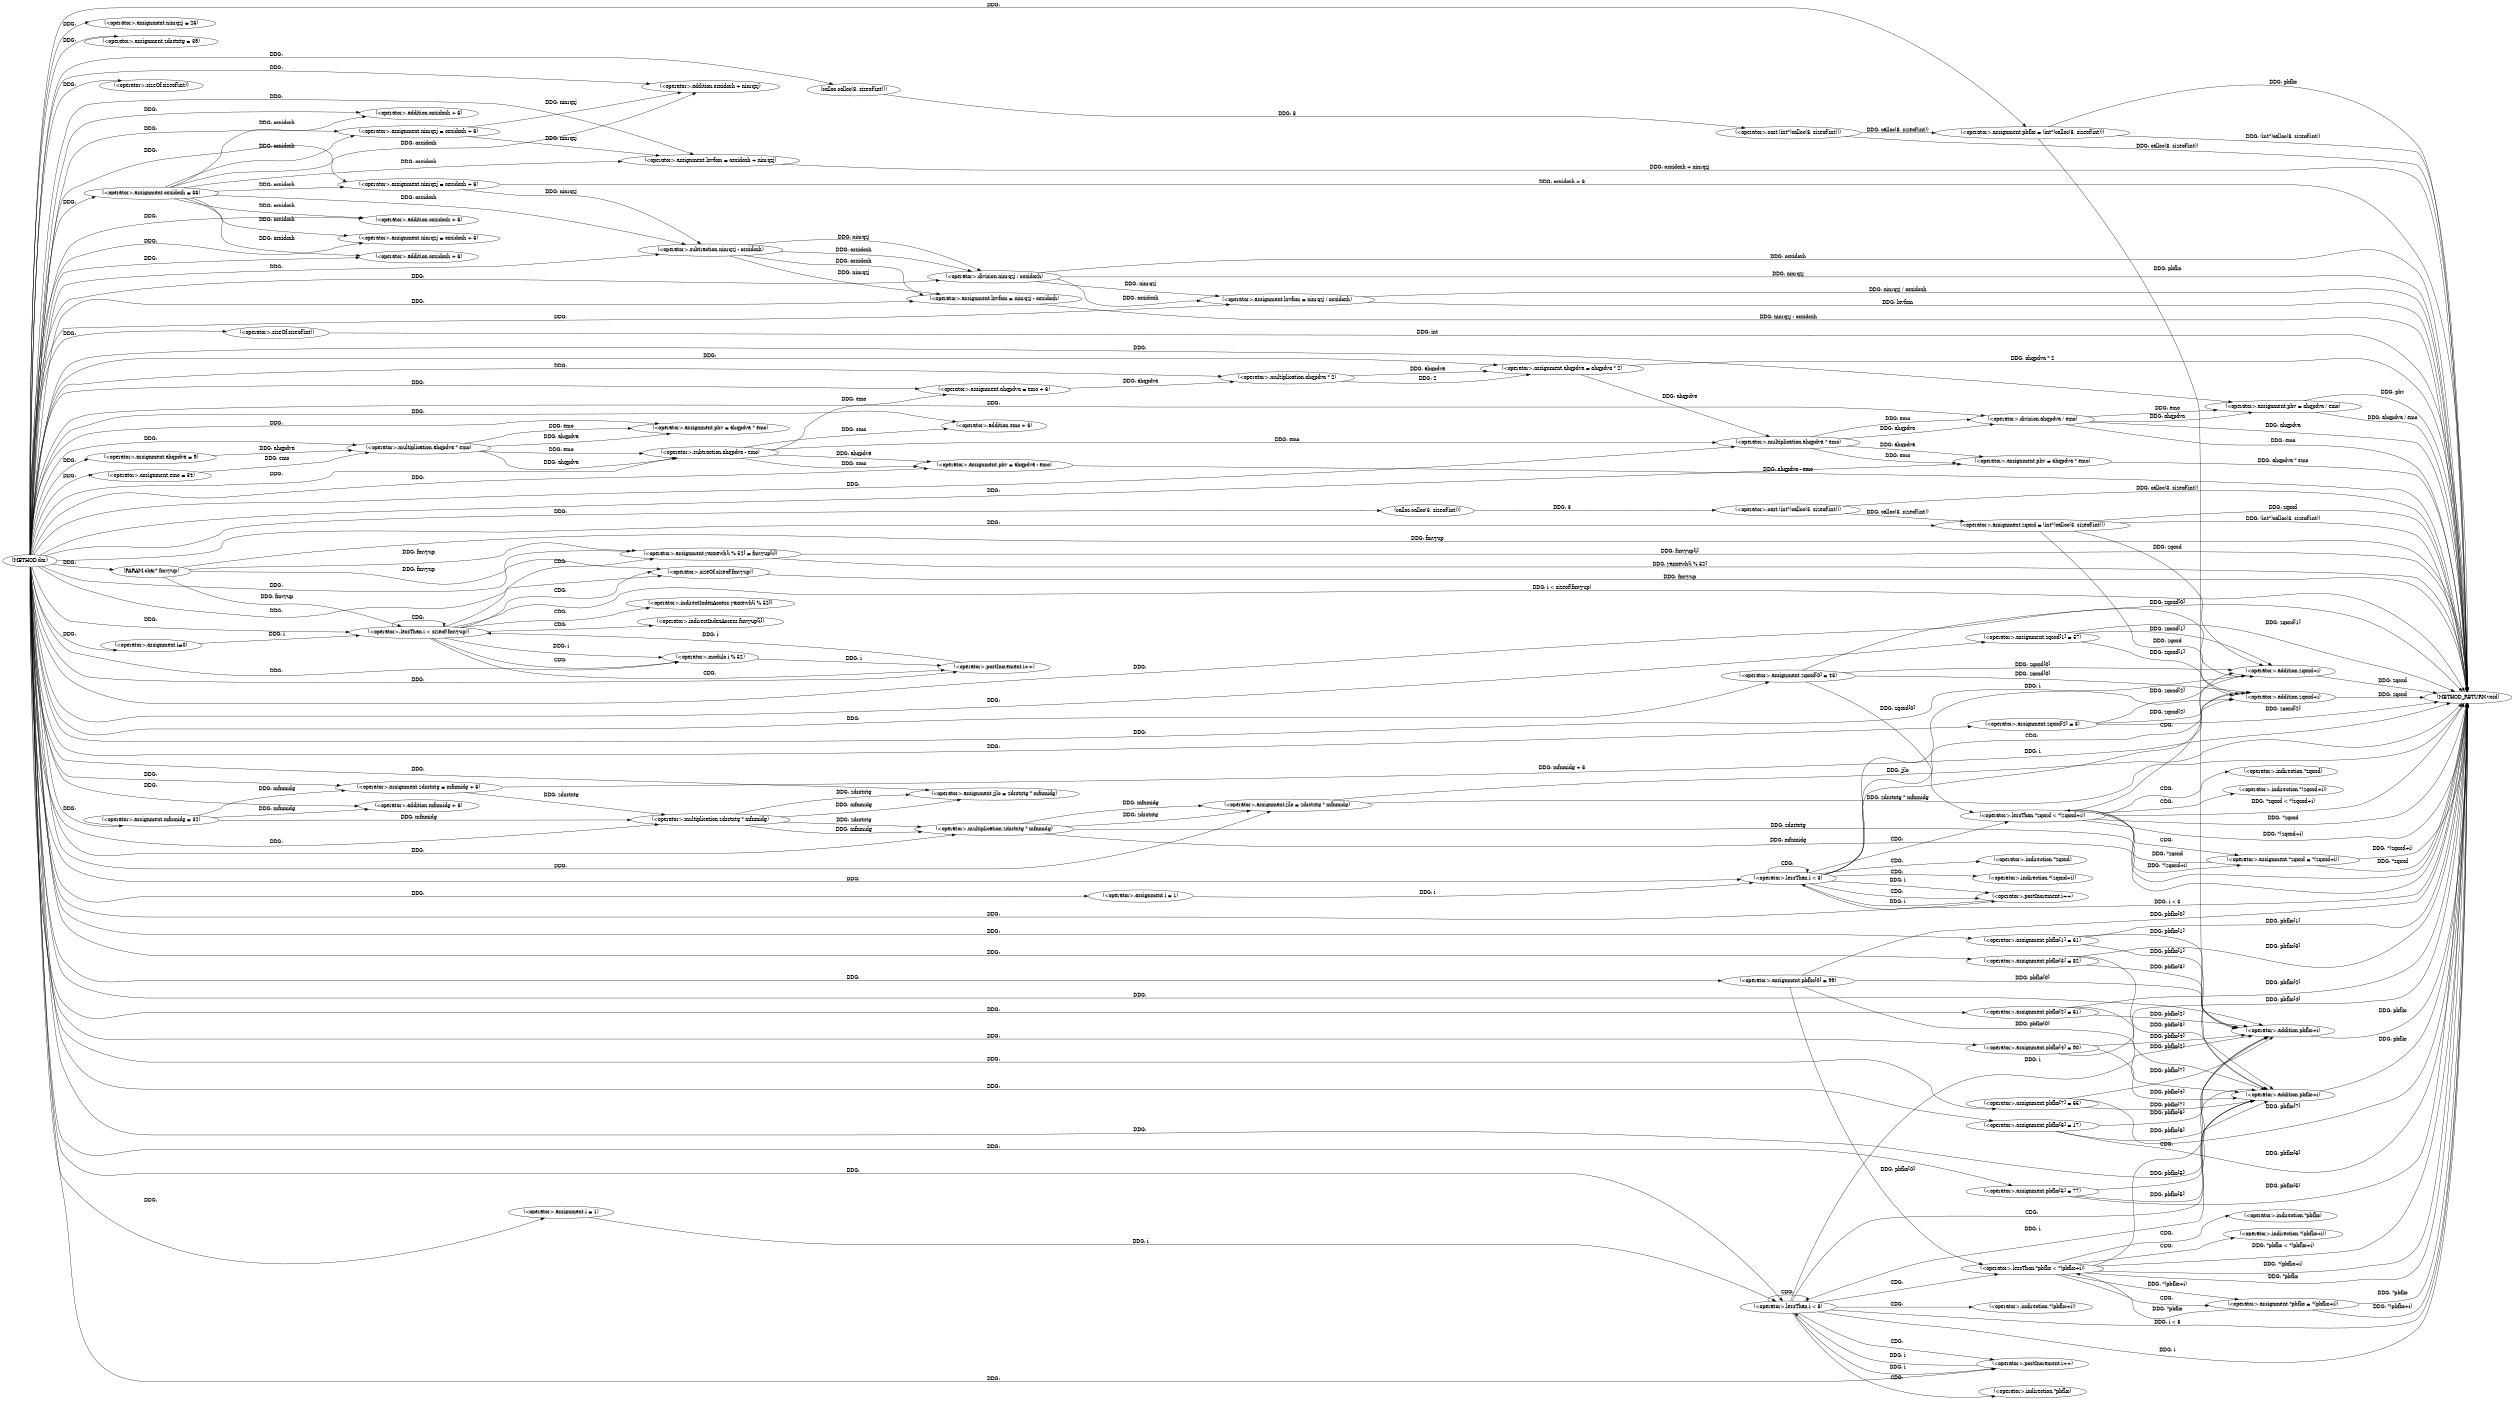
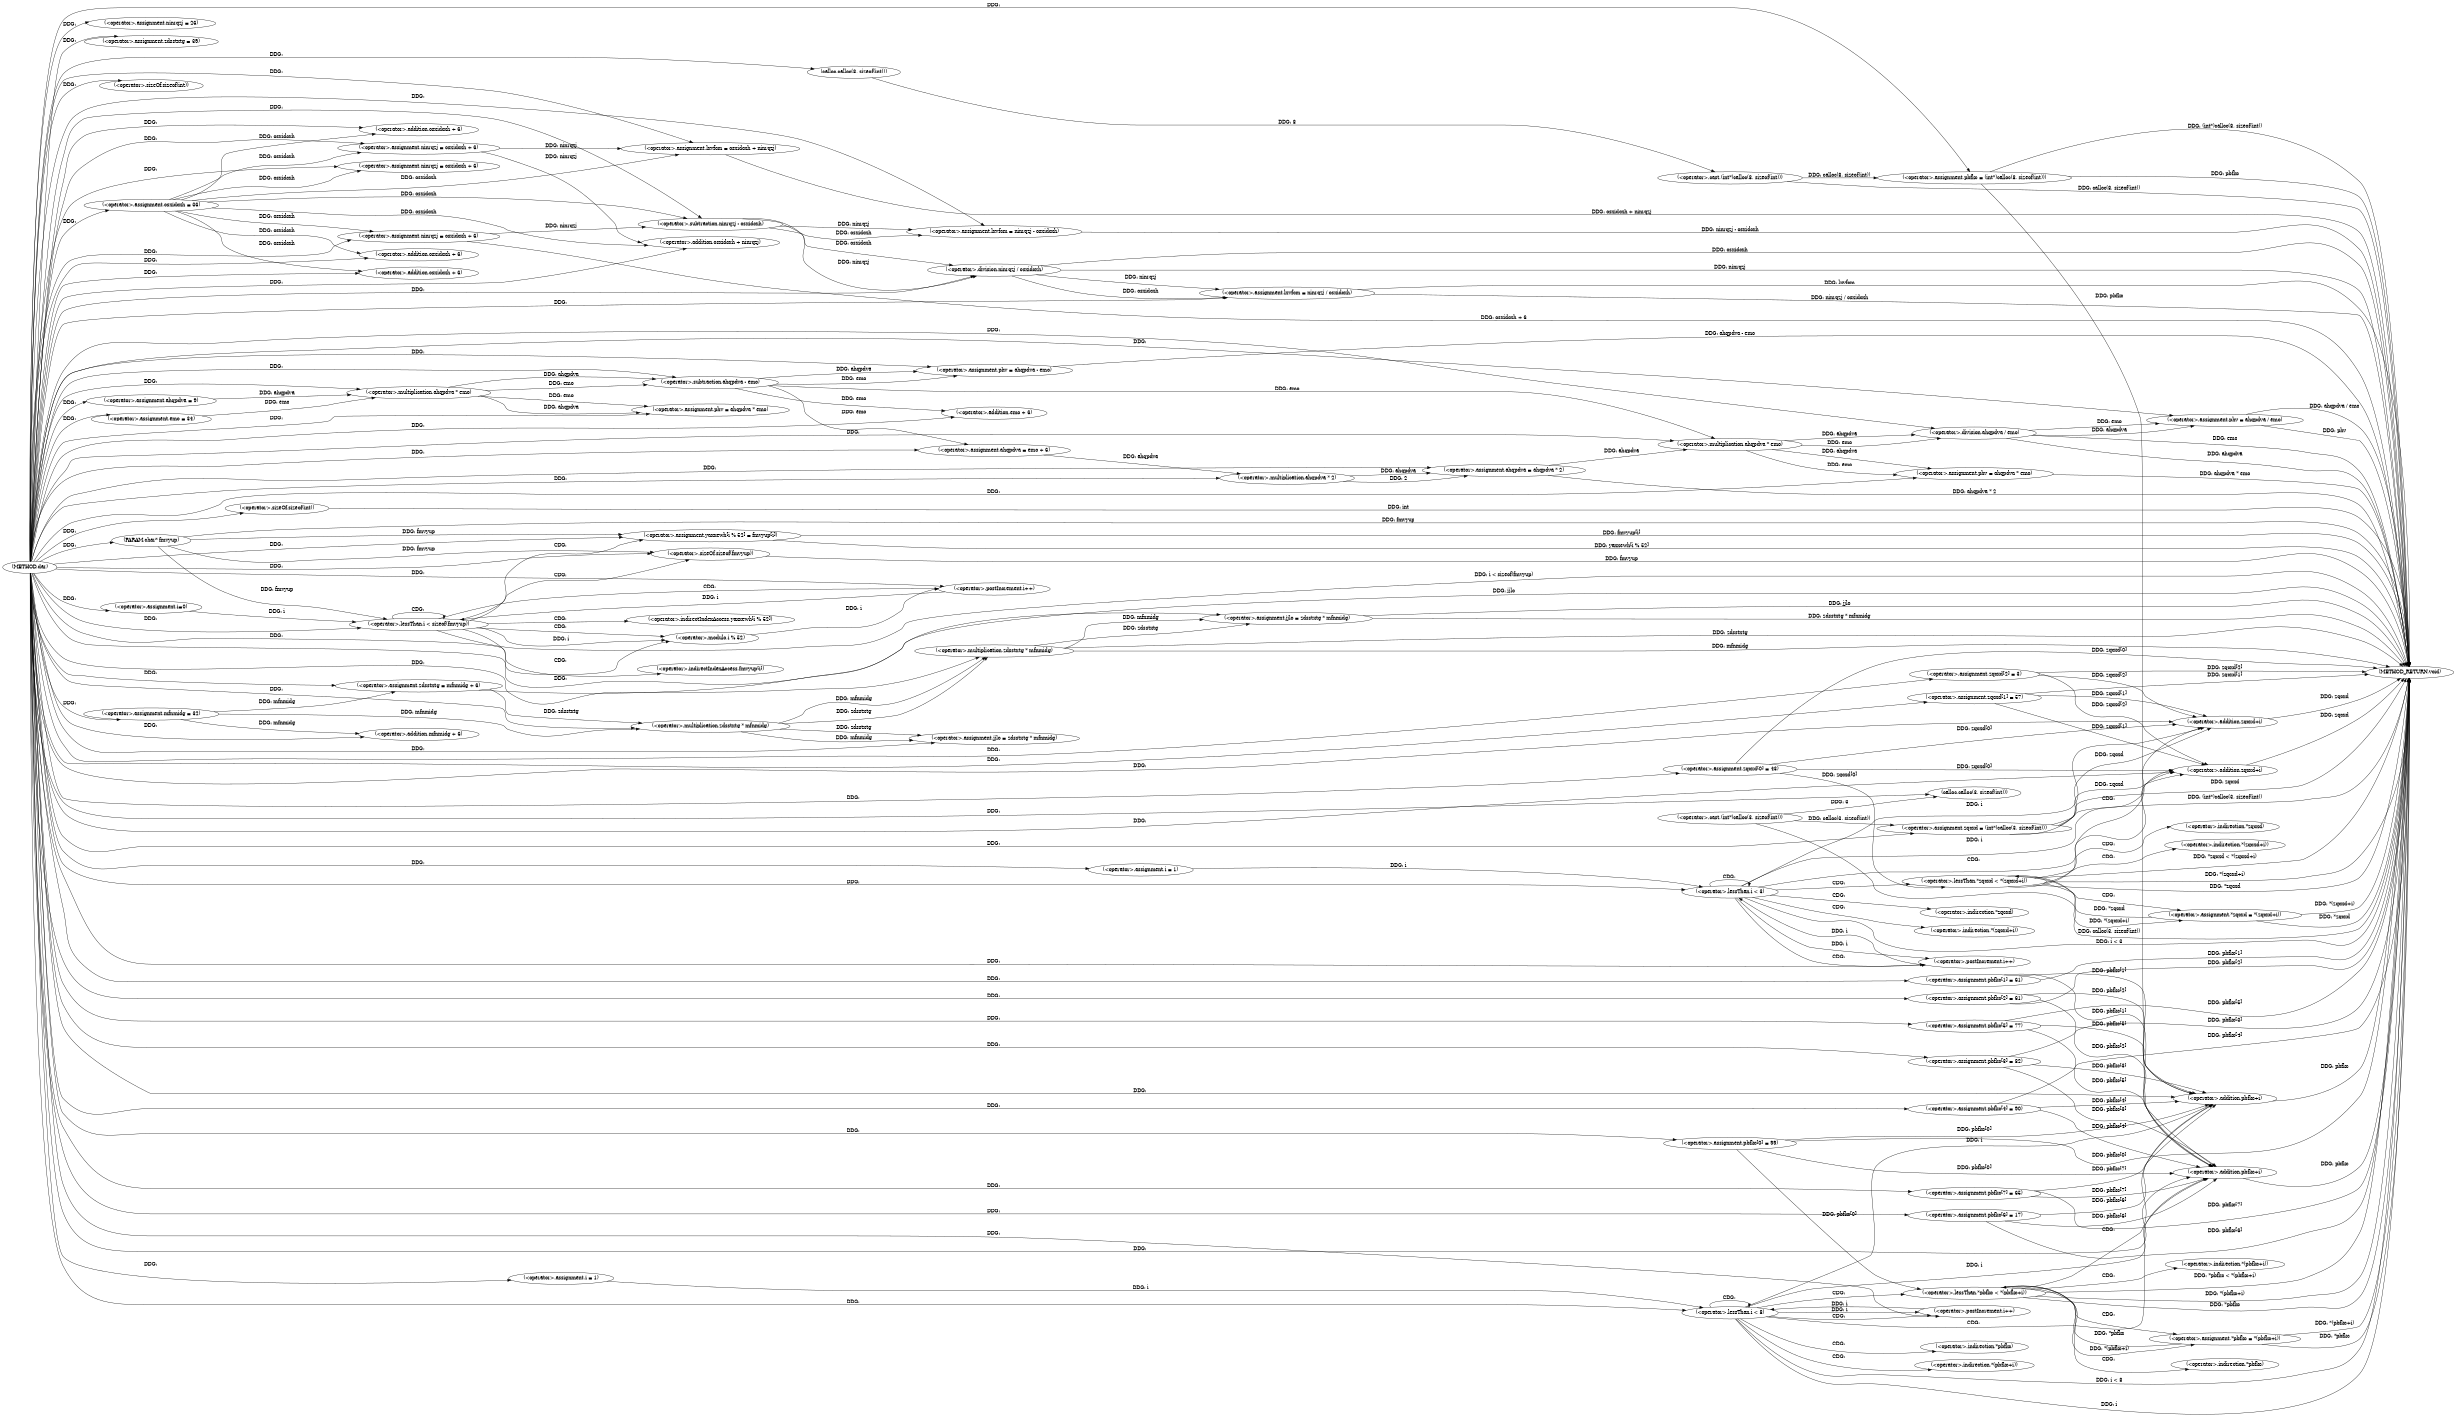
(1593, 510) -> (1859, 806)
(1562, 768) -> (1504, 591)
